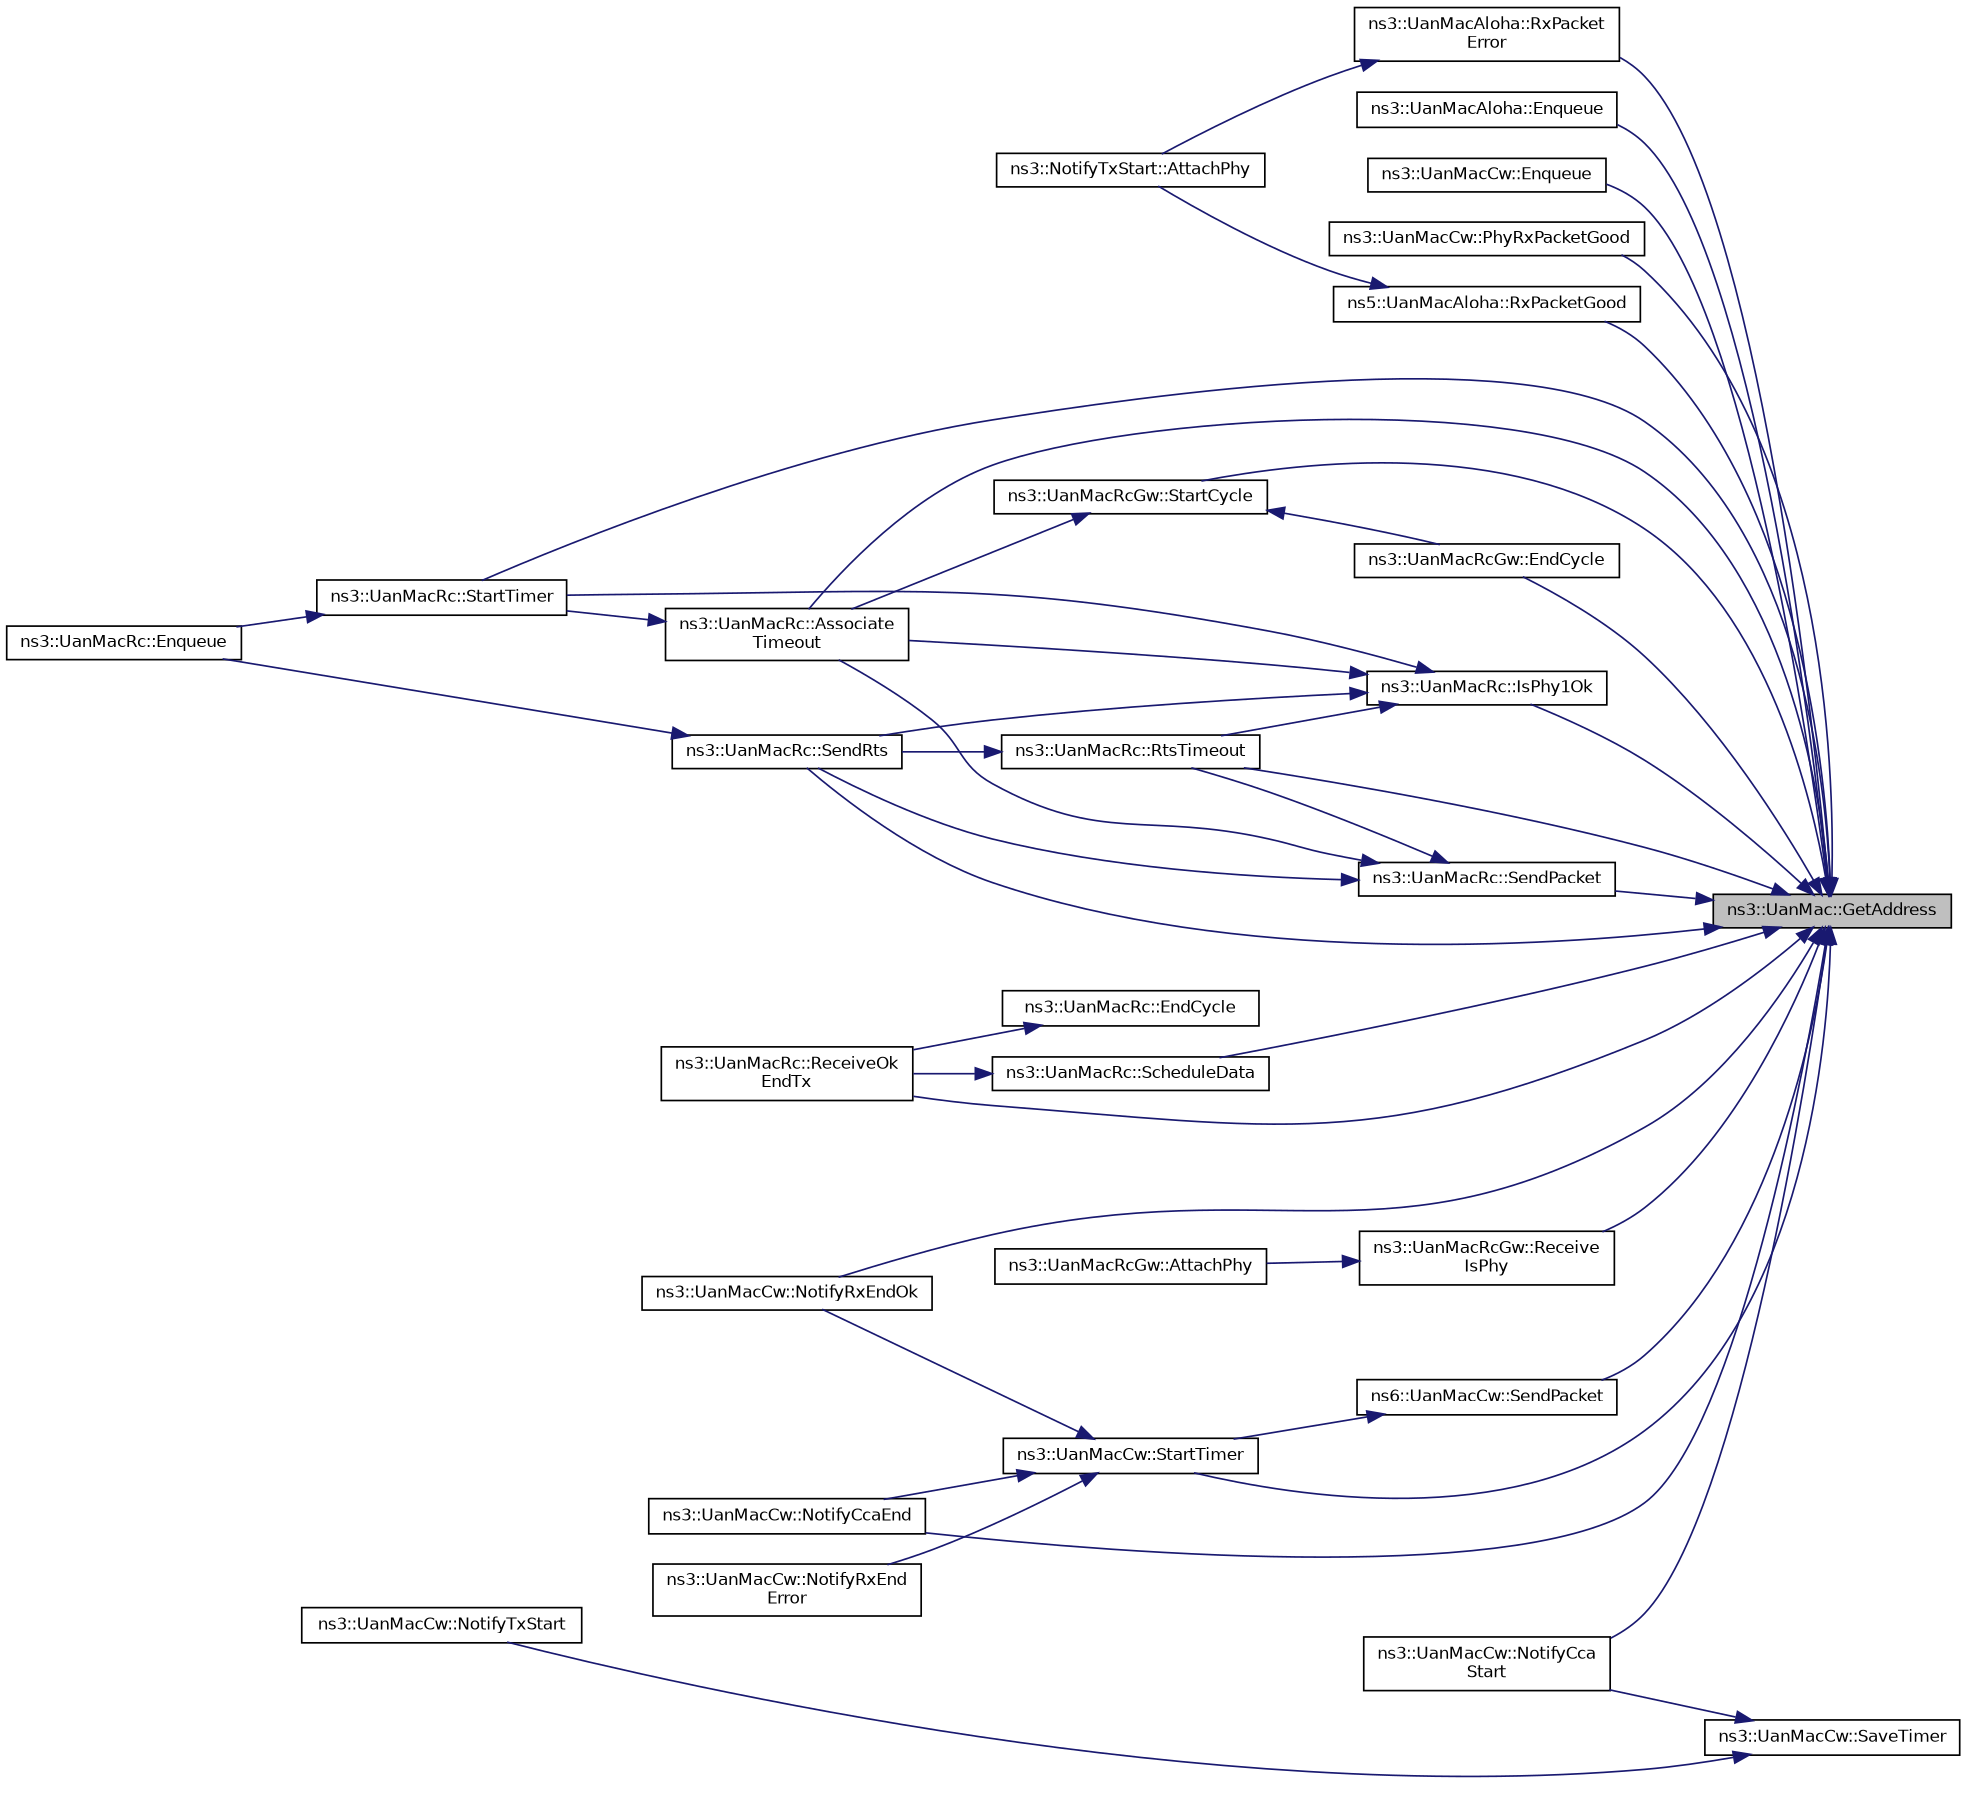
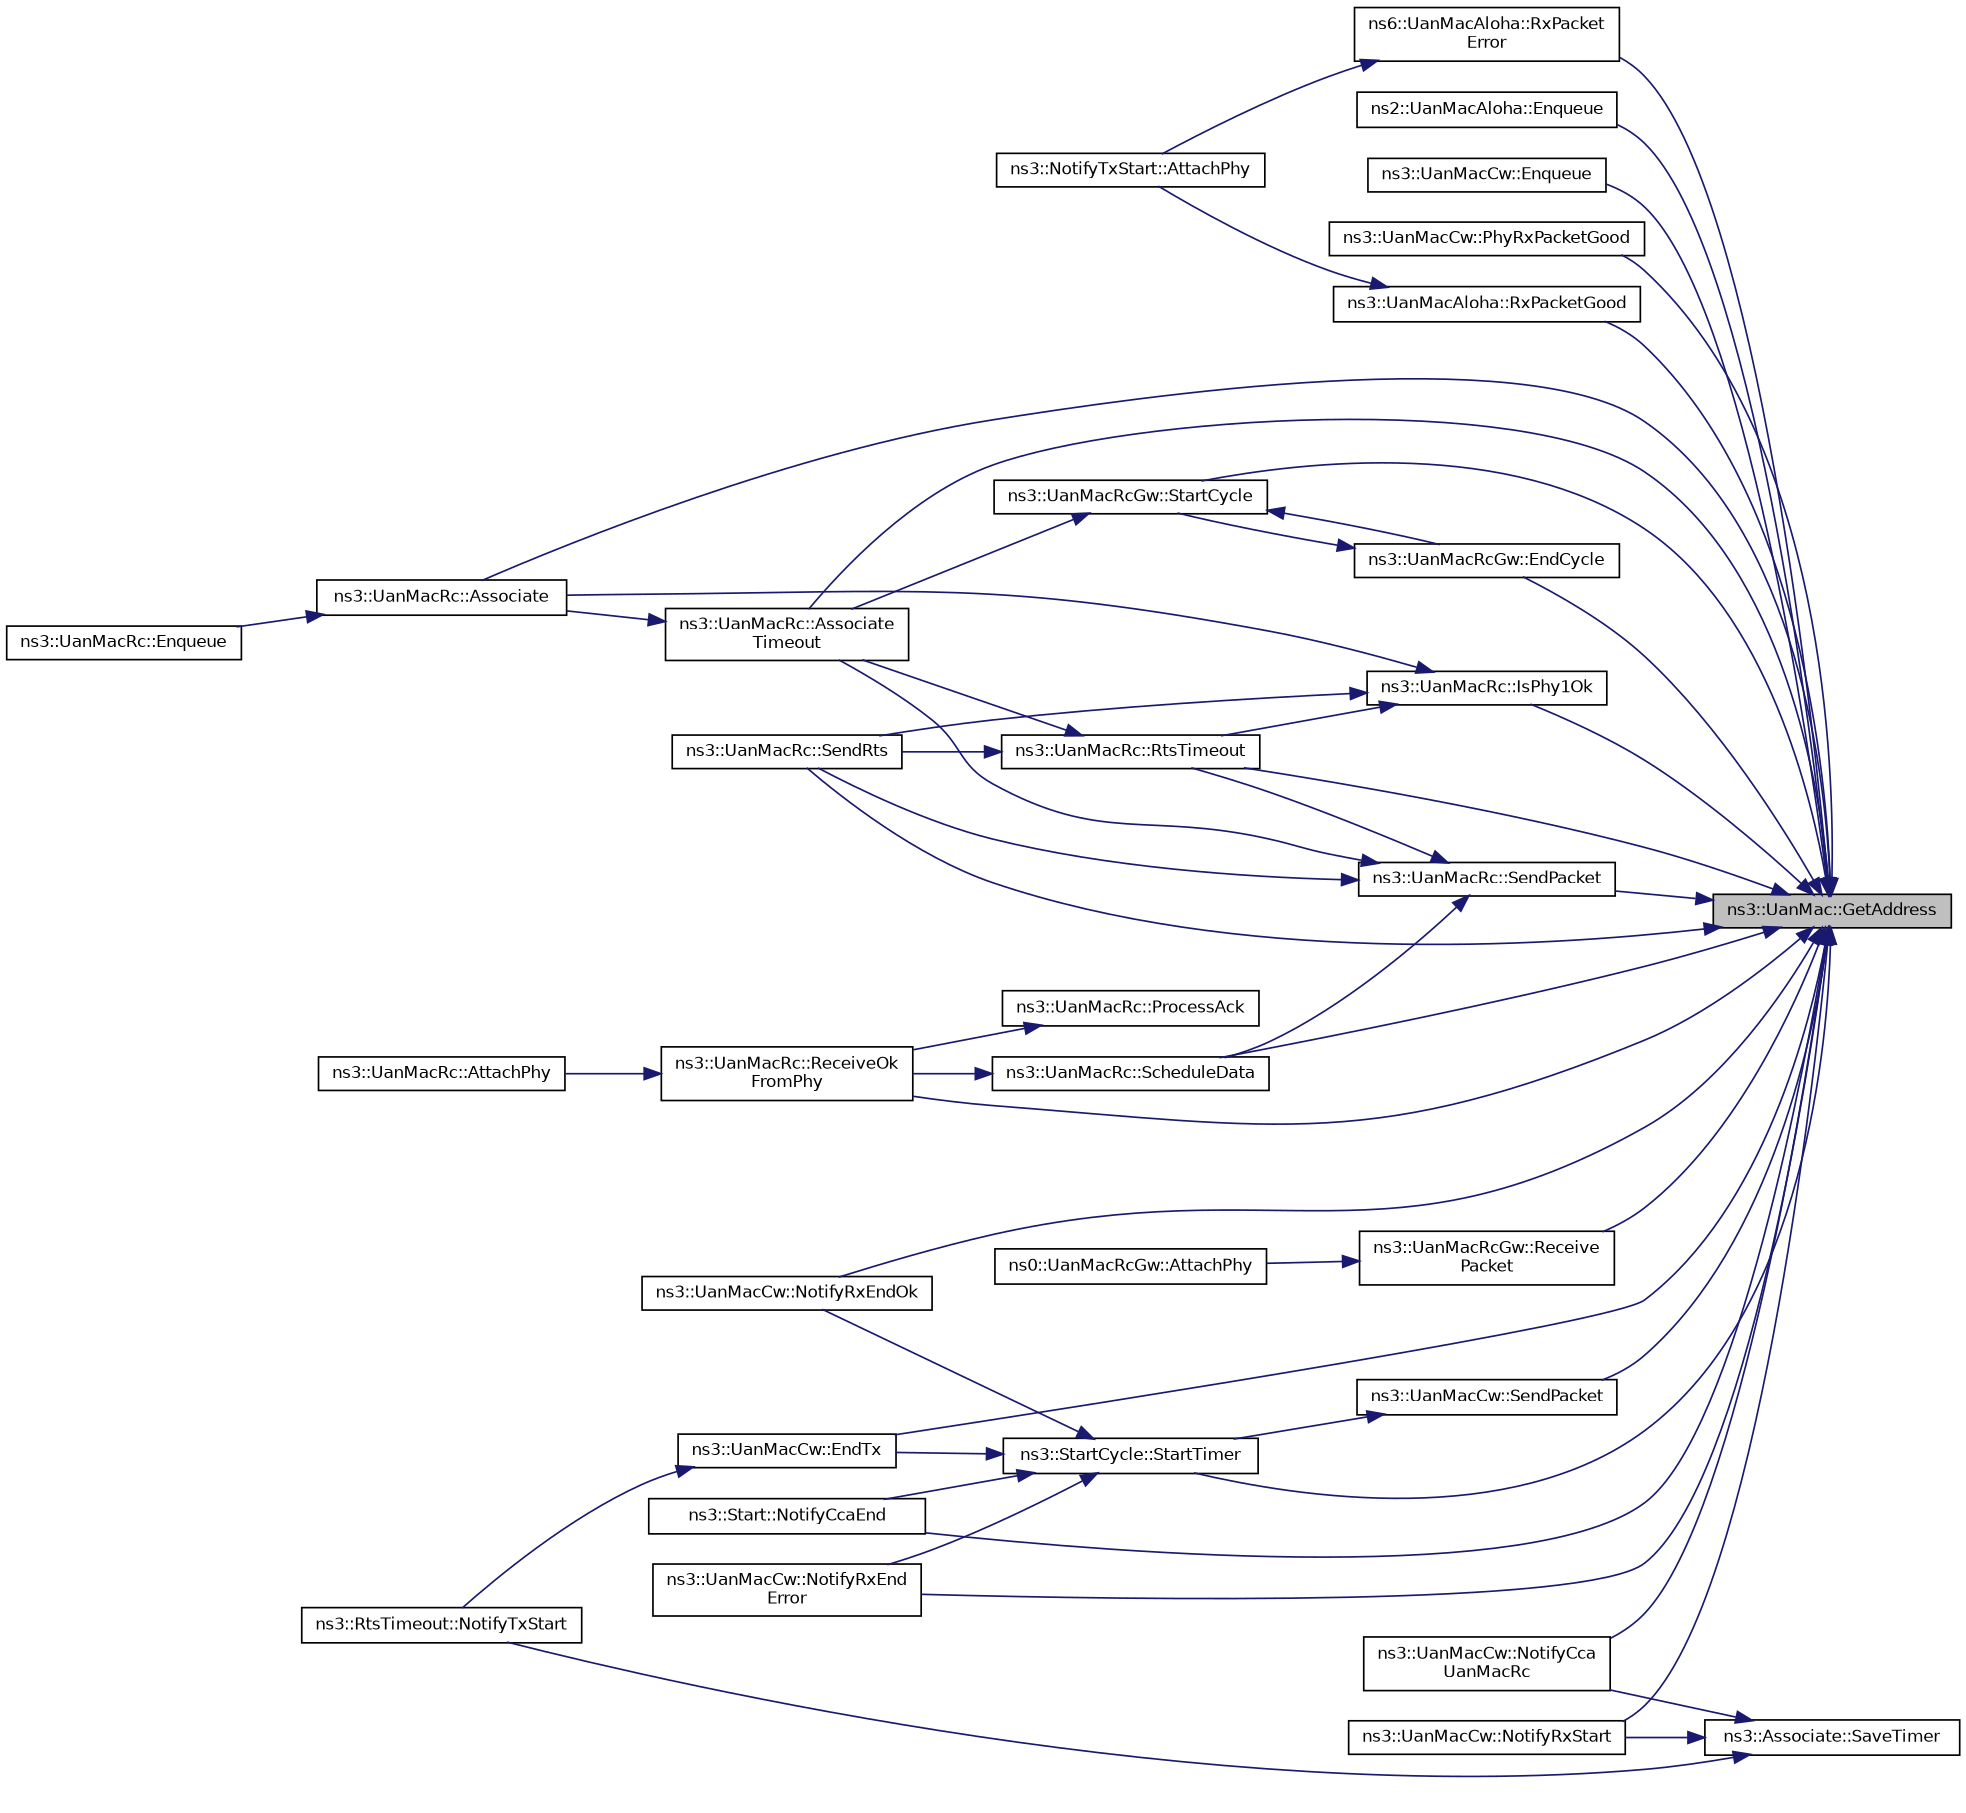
(1487, 34) -> (1487, 34)
(1487, 110) -> (1487, 110)
(1487, 304) -> (1487, 304)
none -> (1257, 530)
(442, 598) -> (442, 598)
(1129, 654) -> (964, 695)
(447, 696) -> none
none -> (1348, 995)
(1131, 1008) -> (1131, 1008)
none -> (442, 1074)
(787, 1074) -> (787, 1074)
(1487, 1258) -> (1487, 1258)
(1131, 1266) -> (1131, 1266)
(1487, 1397) -> (1487, 1397)
none -> (787, 1451)
(1131, 1456) -> (1131, 1456)
(787, 1516) -> (787, 1516)
none -> (1610, 1576)
(442, 1625) -> (442, 1625)
(1487, 1664) -> (1487, 1664)
none -> (1487, 1738)
(1832, 1738) -> (1832, 1738)
